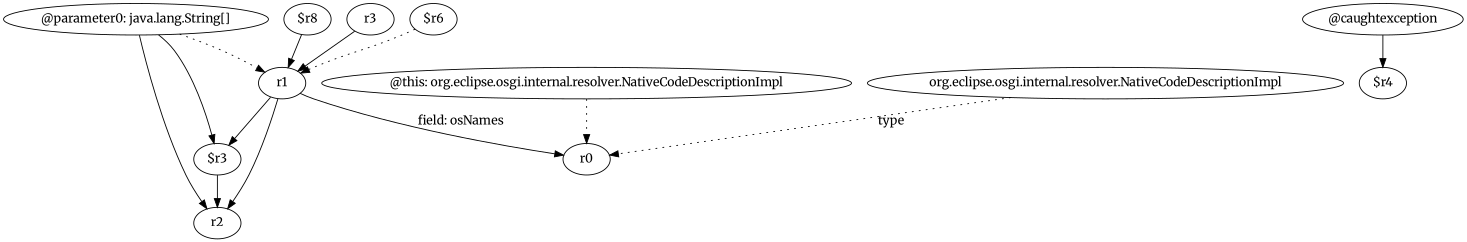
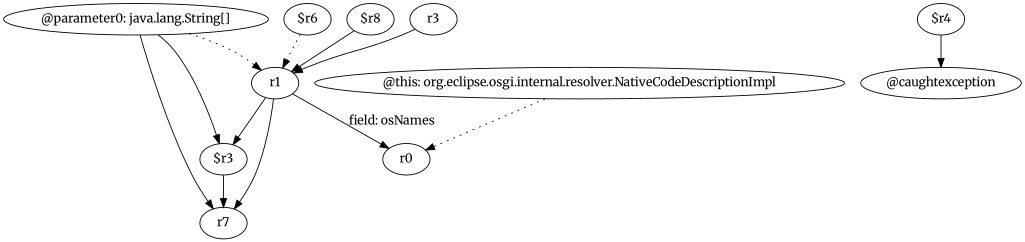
(1383, 47) -> (941, 47)
(1105, 83) -> none
(217, 223) -> (224, 223)
